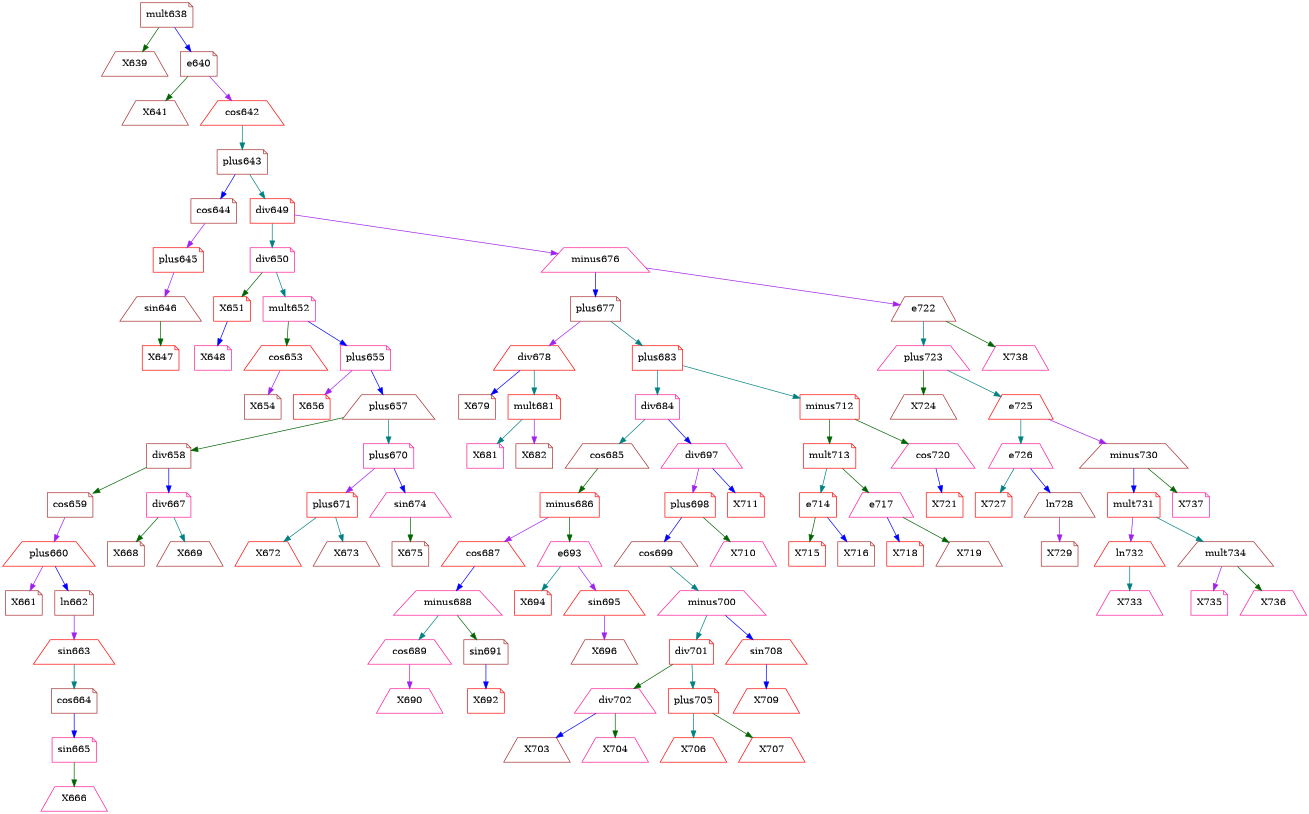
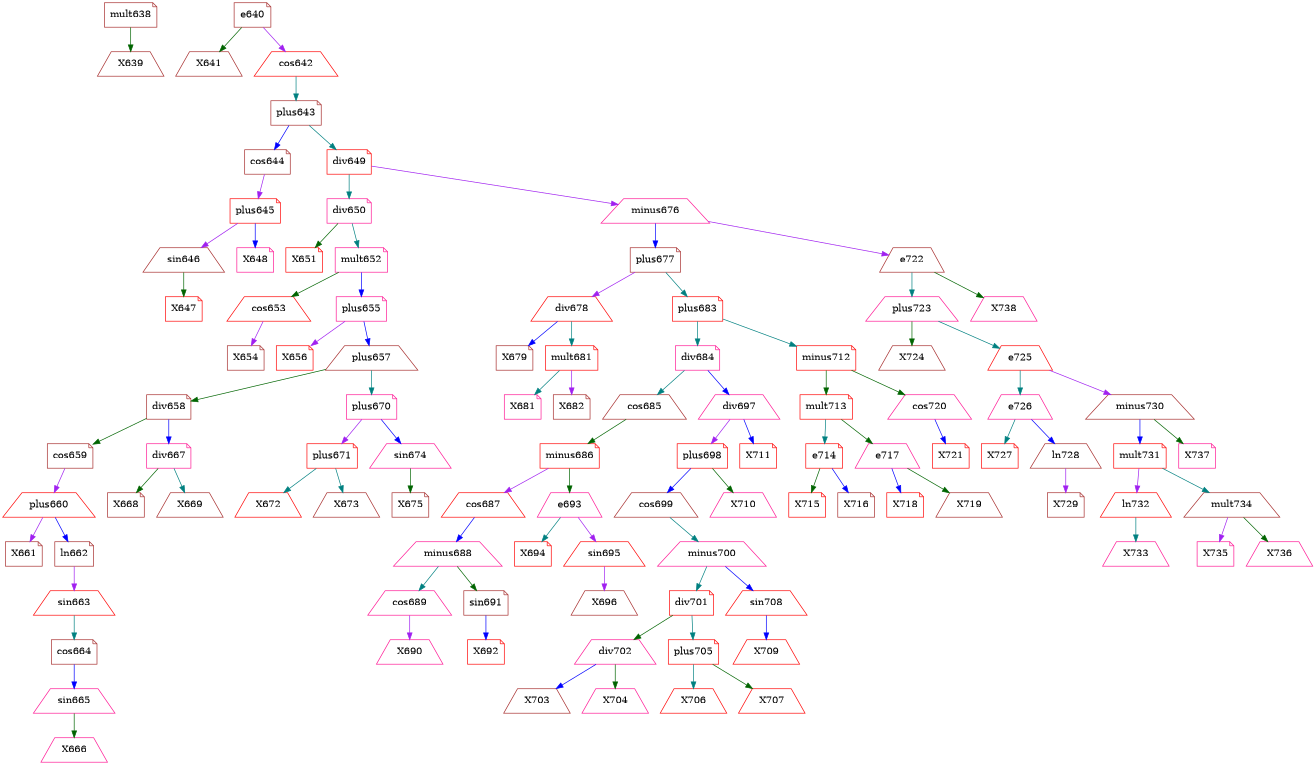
(181, 37) -> none
(224, 330) -> (255, 232)
(74, 750) -> (74, 701)
